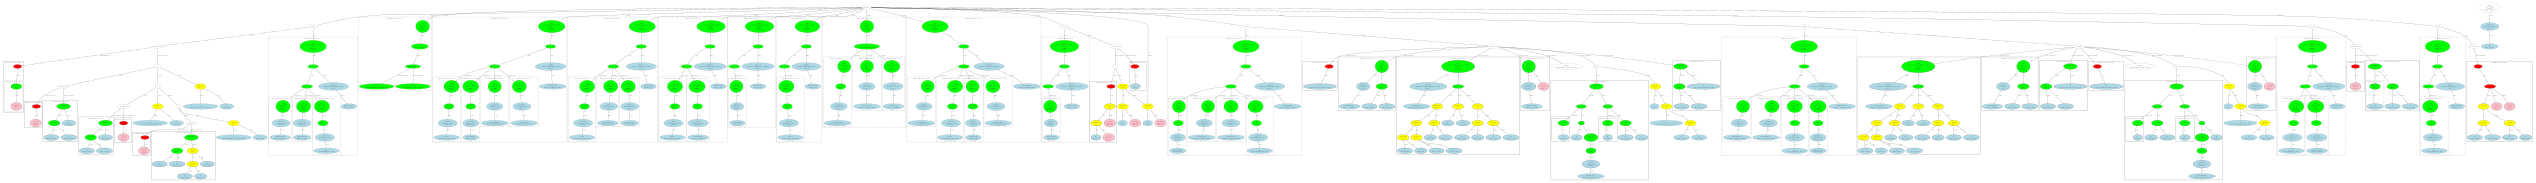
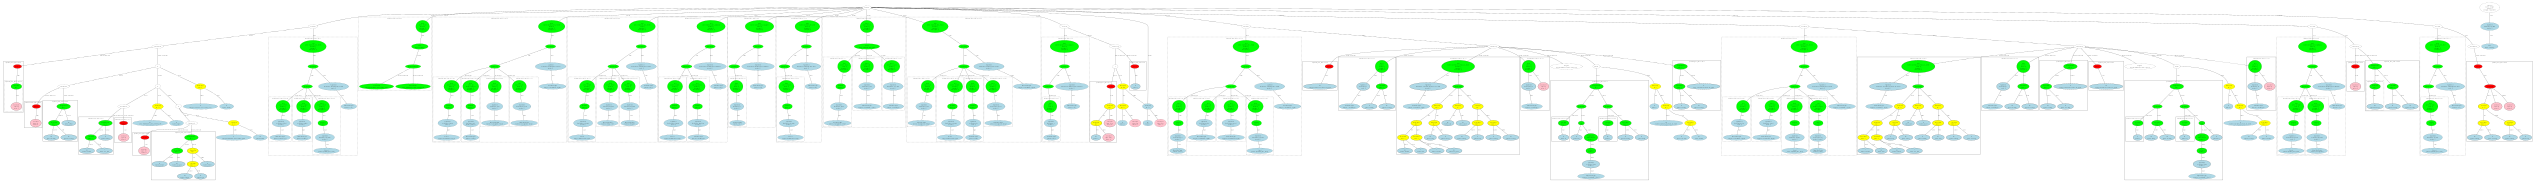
(1148, 106) -> (1148, 106)
